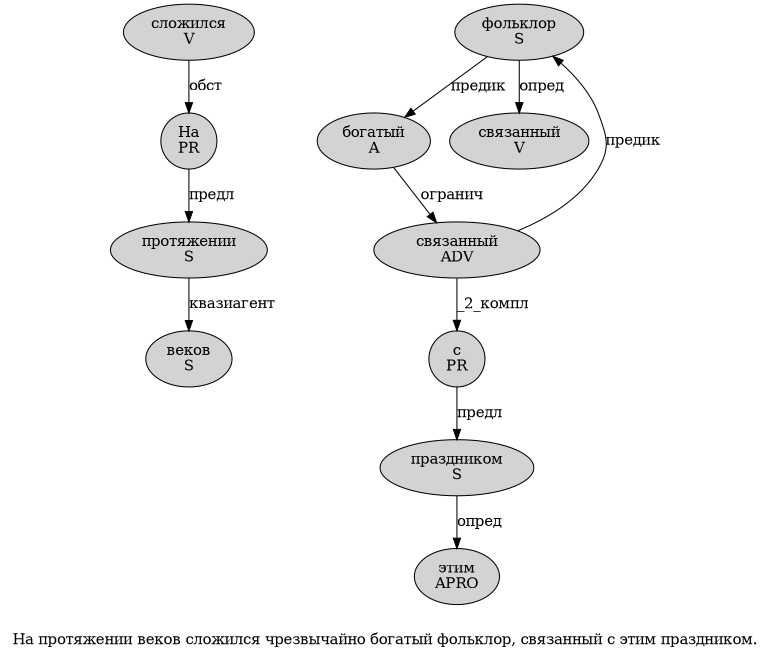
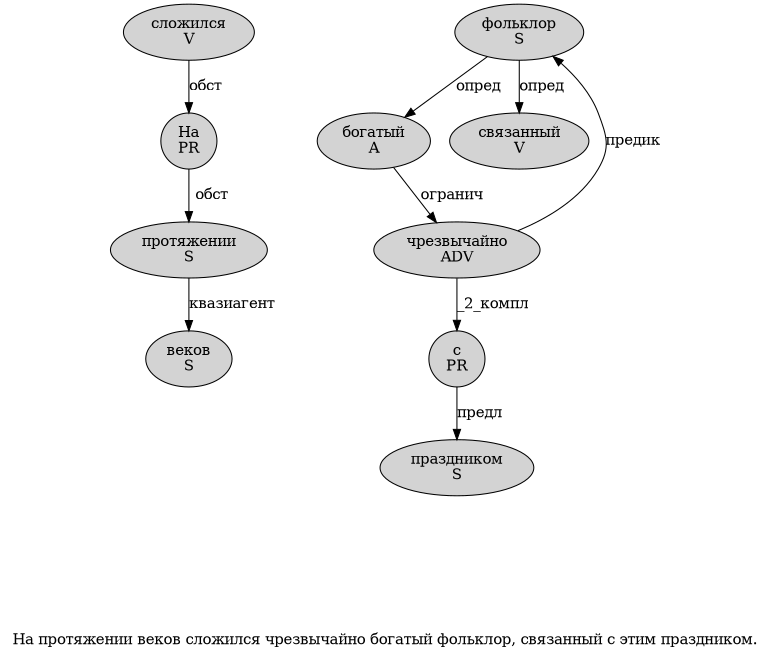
(478, 87) -> (478, 87)
(212, 195) -> (212, 195)
(457, 250) -> (457, 250)
(457, 577) -> none
